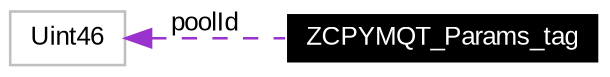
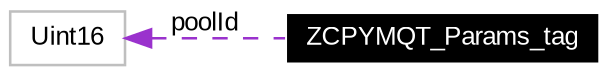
(68, 38) -> (68, 38)
